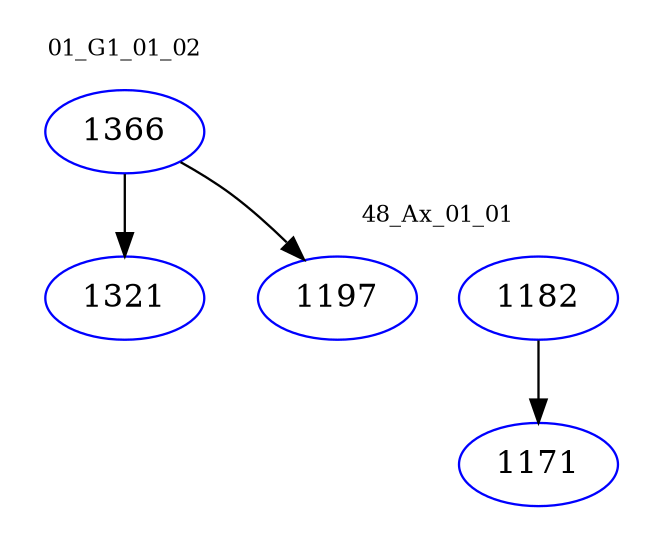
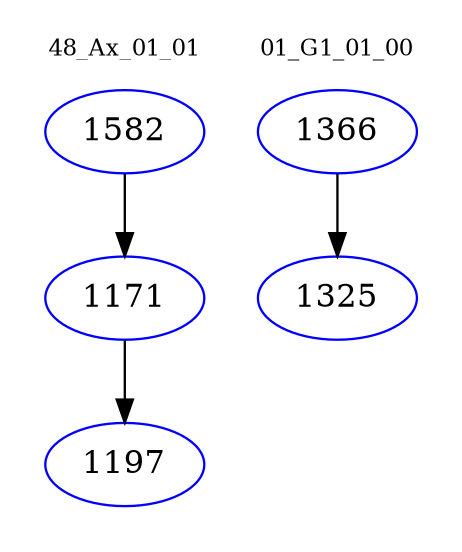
(125, 50) -> (337, 50)
(255, 213) -> (125, 370)
(125, 298) -> (337, 298)
(538, 298) -> (125, 132)
